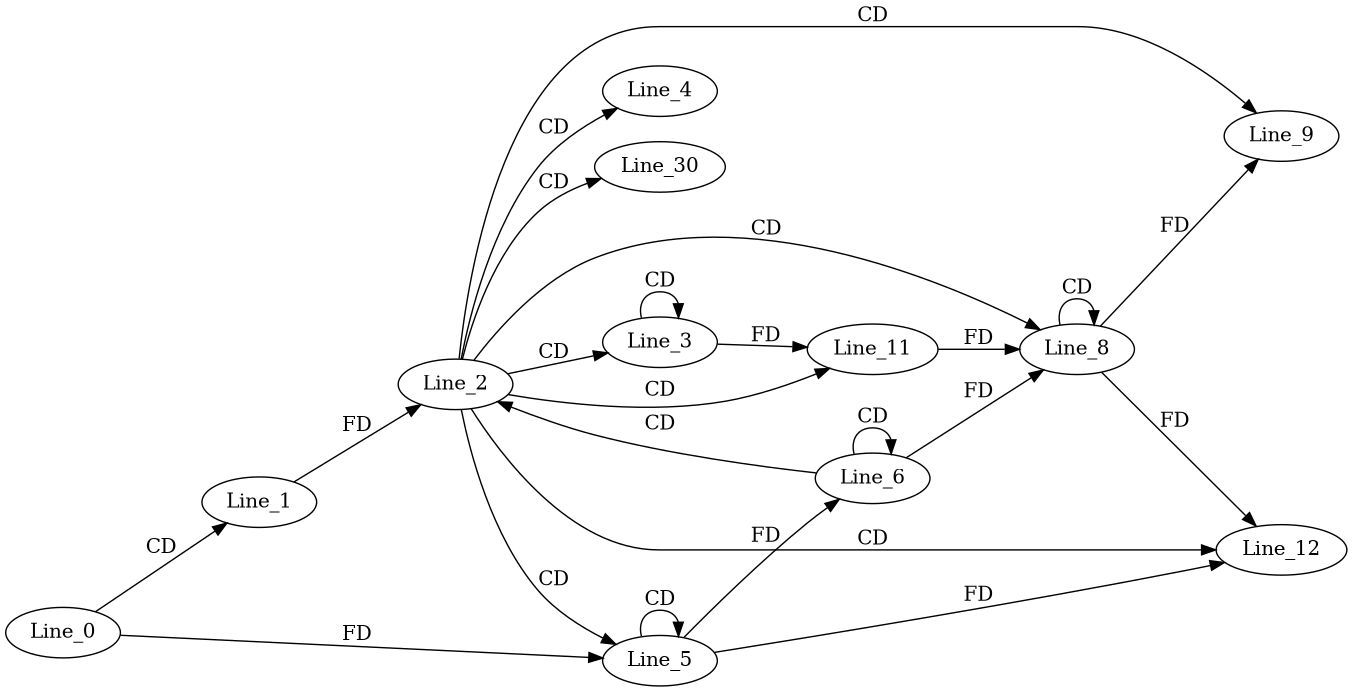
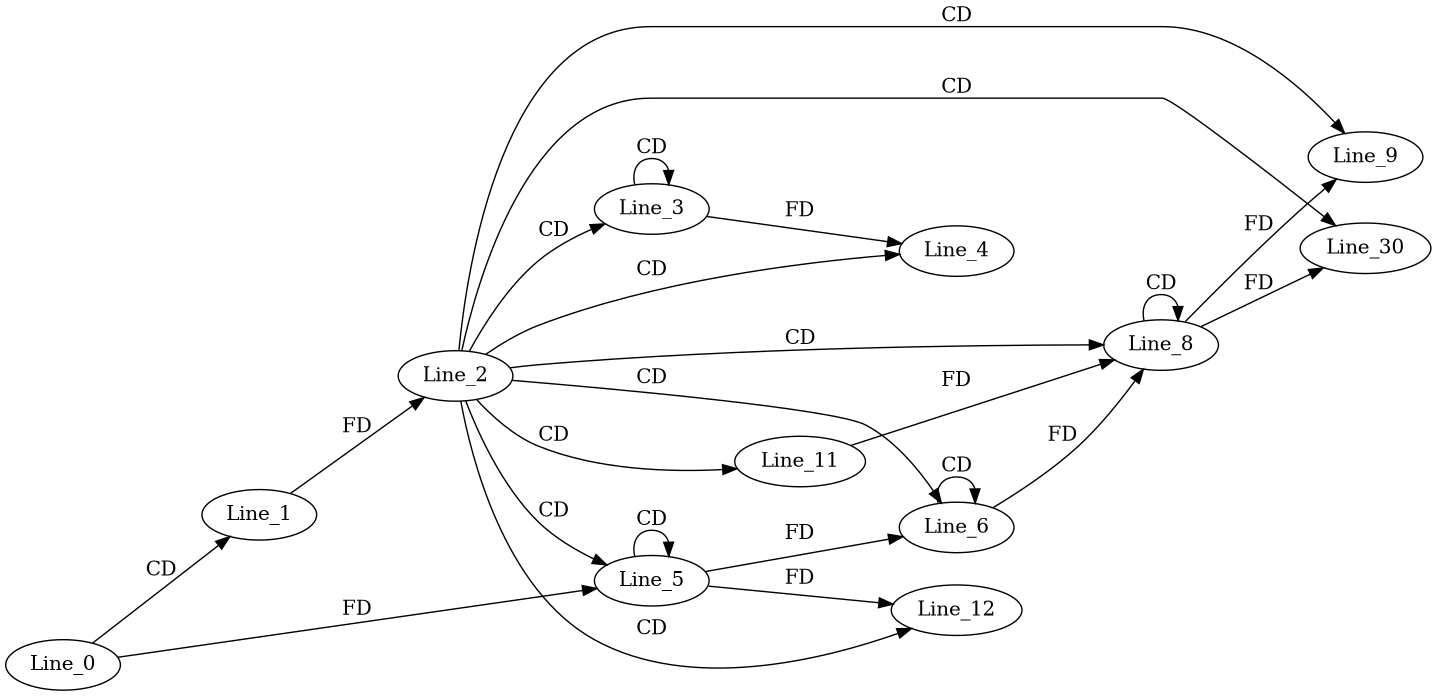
(755, 345) -> (797, 229)
(1174, 444) -> (1256, 300)
(662, 450) -> (737, 402)
